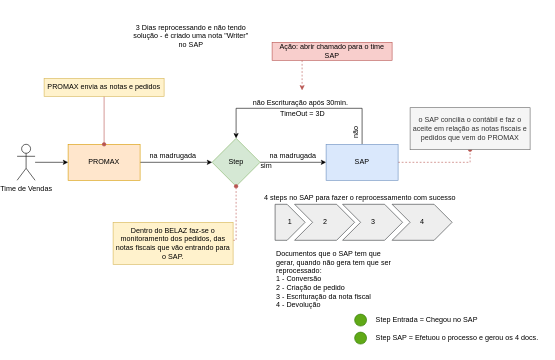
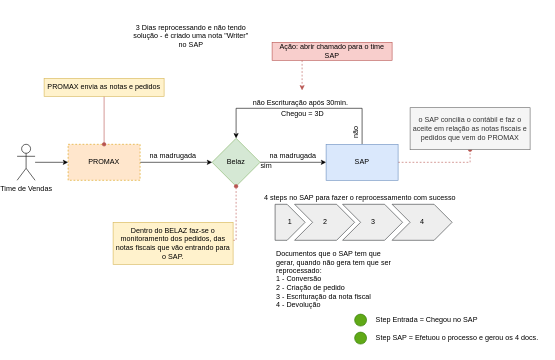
(303, 114) -> (303, 114)
(104, 162) -> (104, 162)
(236, 162) -> (236, 162)
